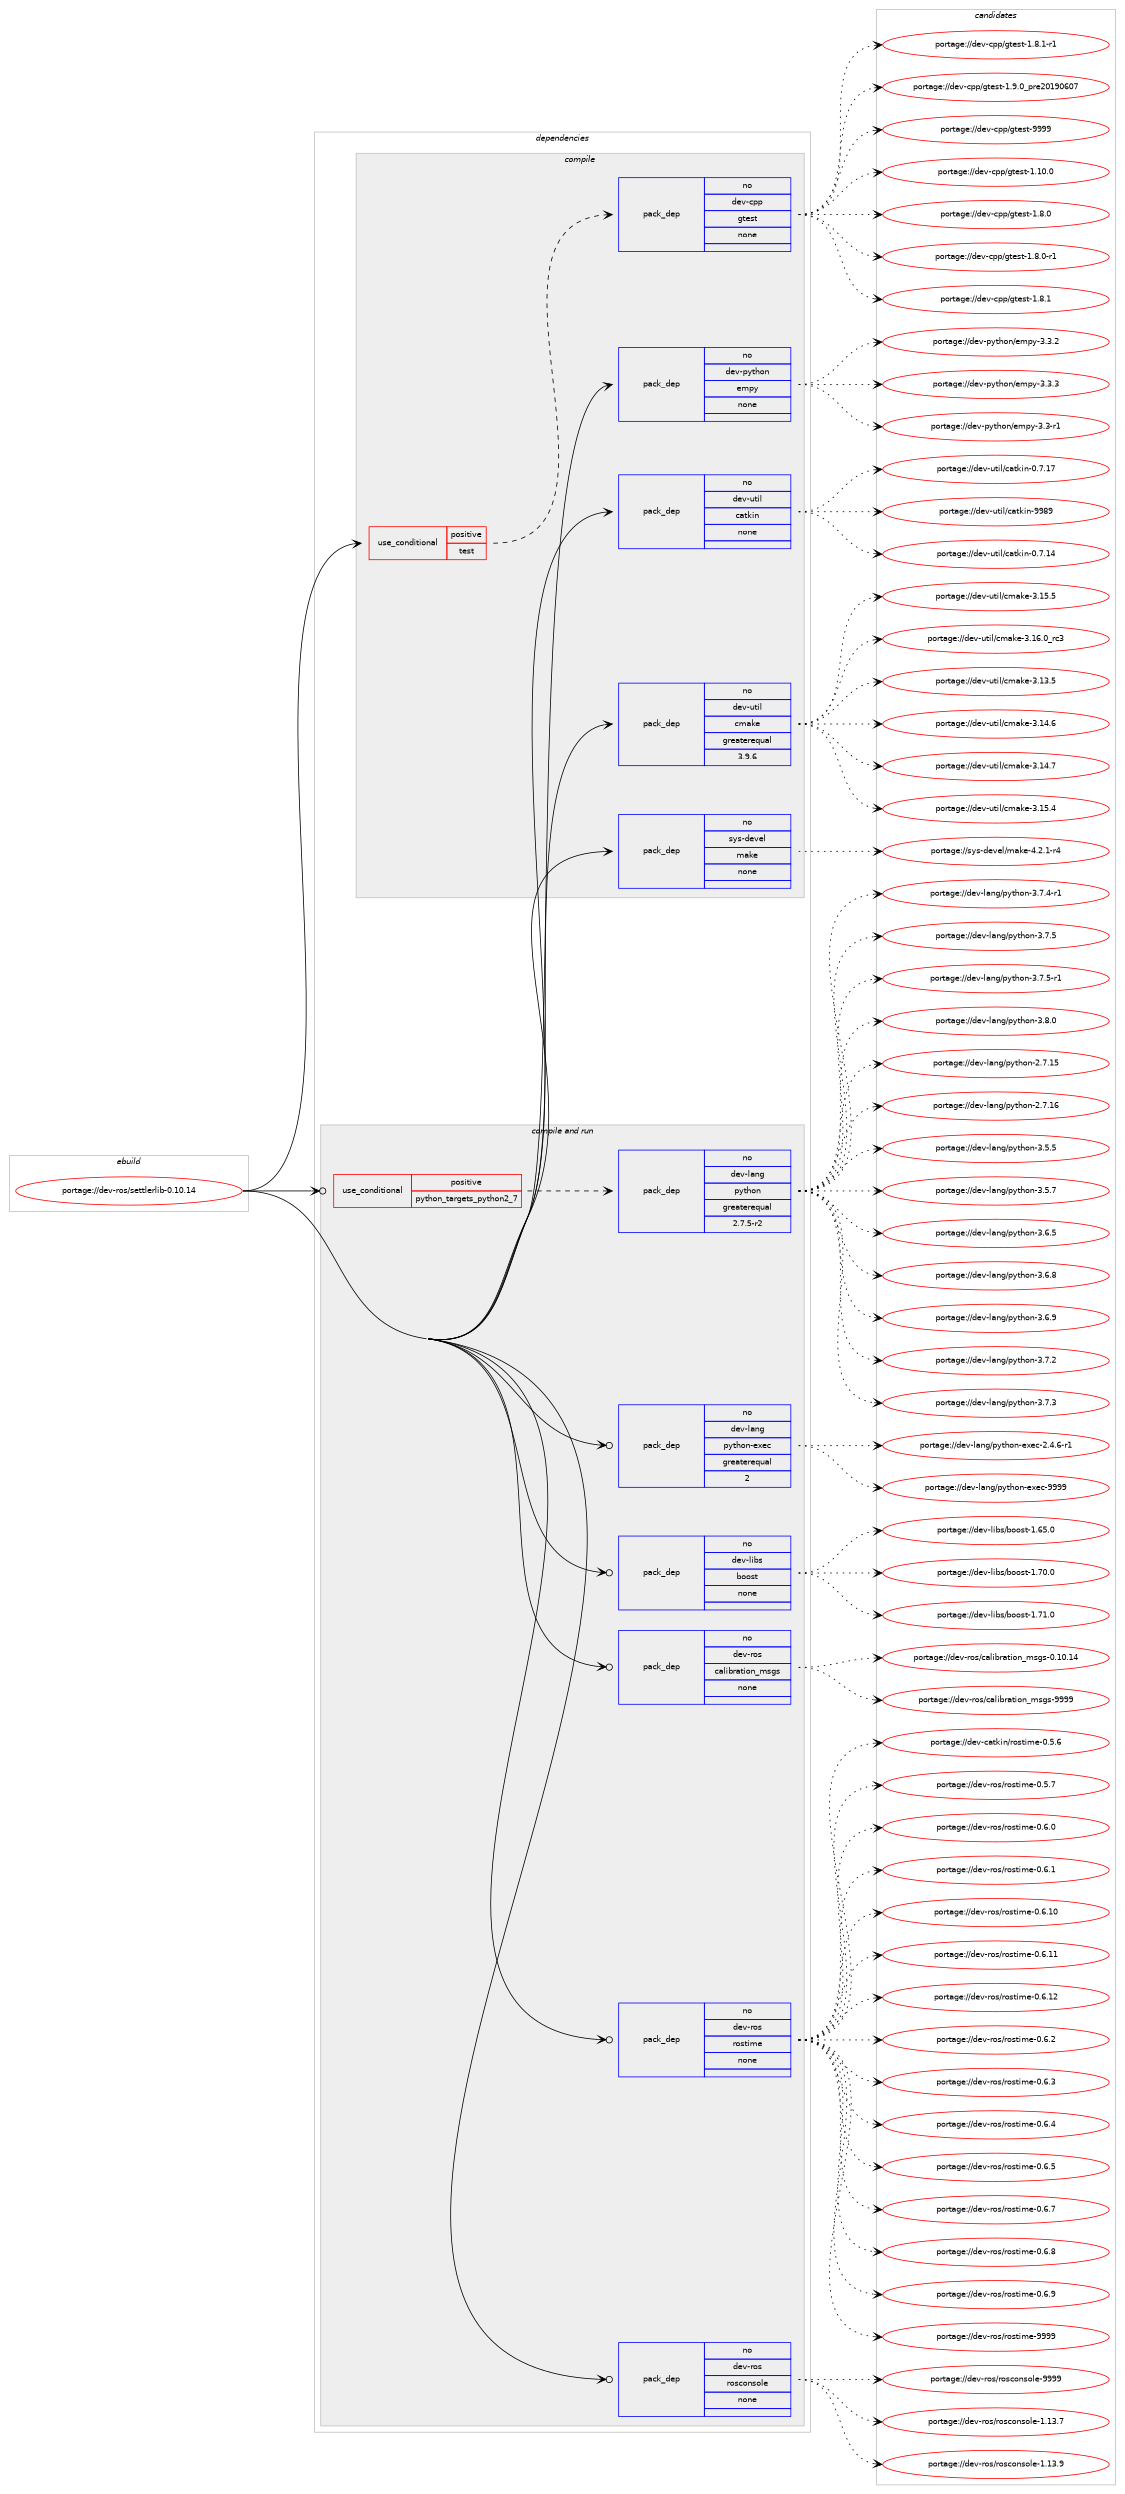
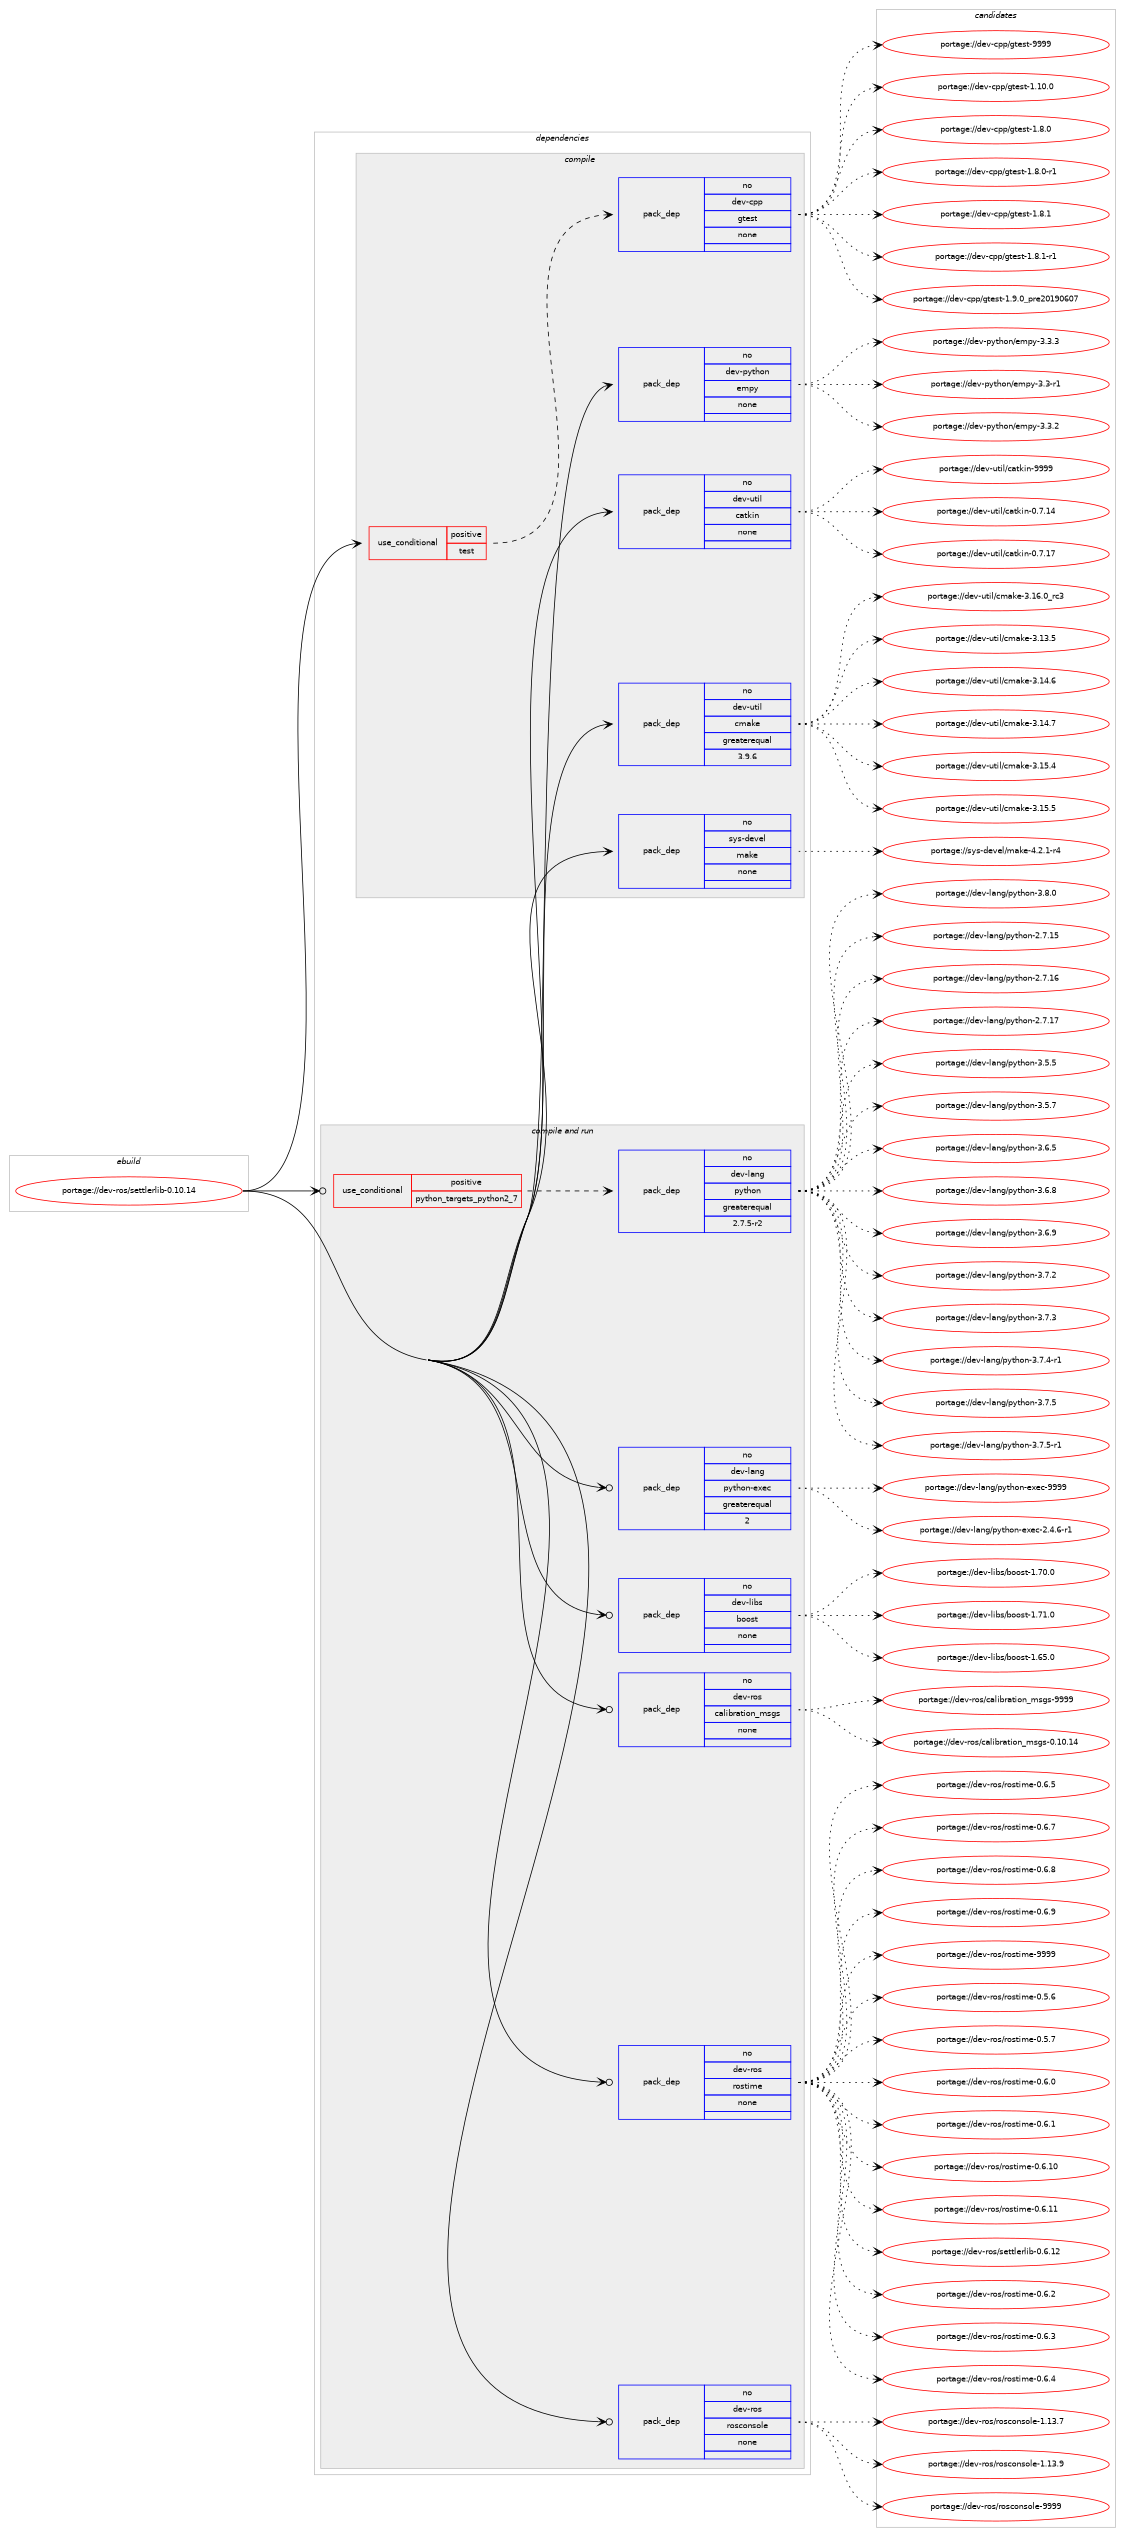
(996, 512) -> (996, 469)
none -> (996, 1021)
(996, 1743) -> (996, 1998)
(996, 1998) -> (996, 2252)
